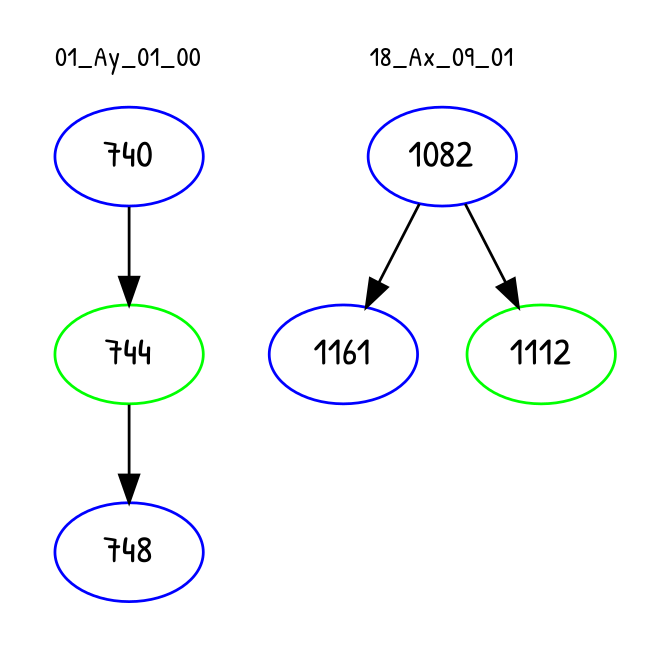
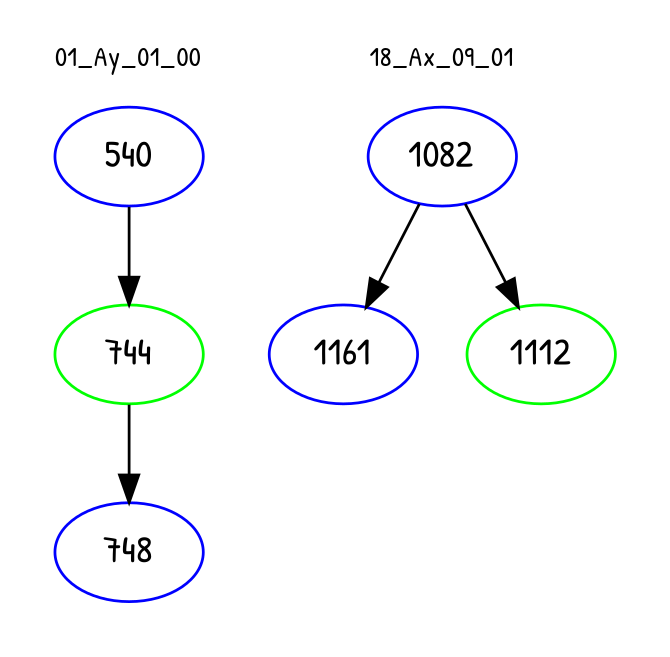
(129, 157) -> (129, 157)
